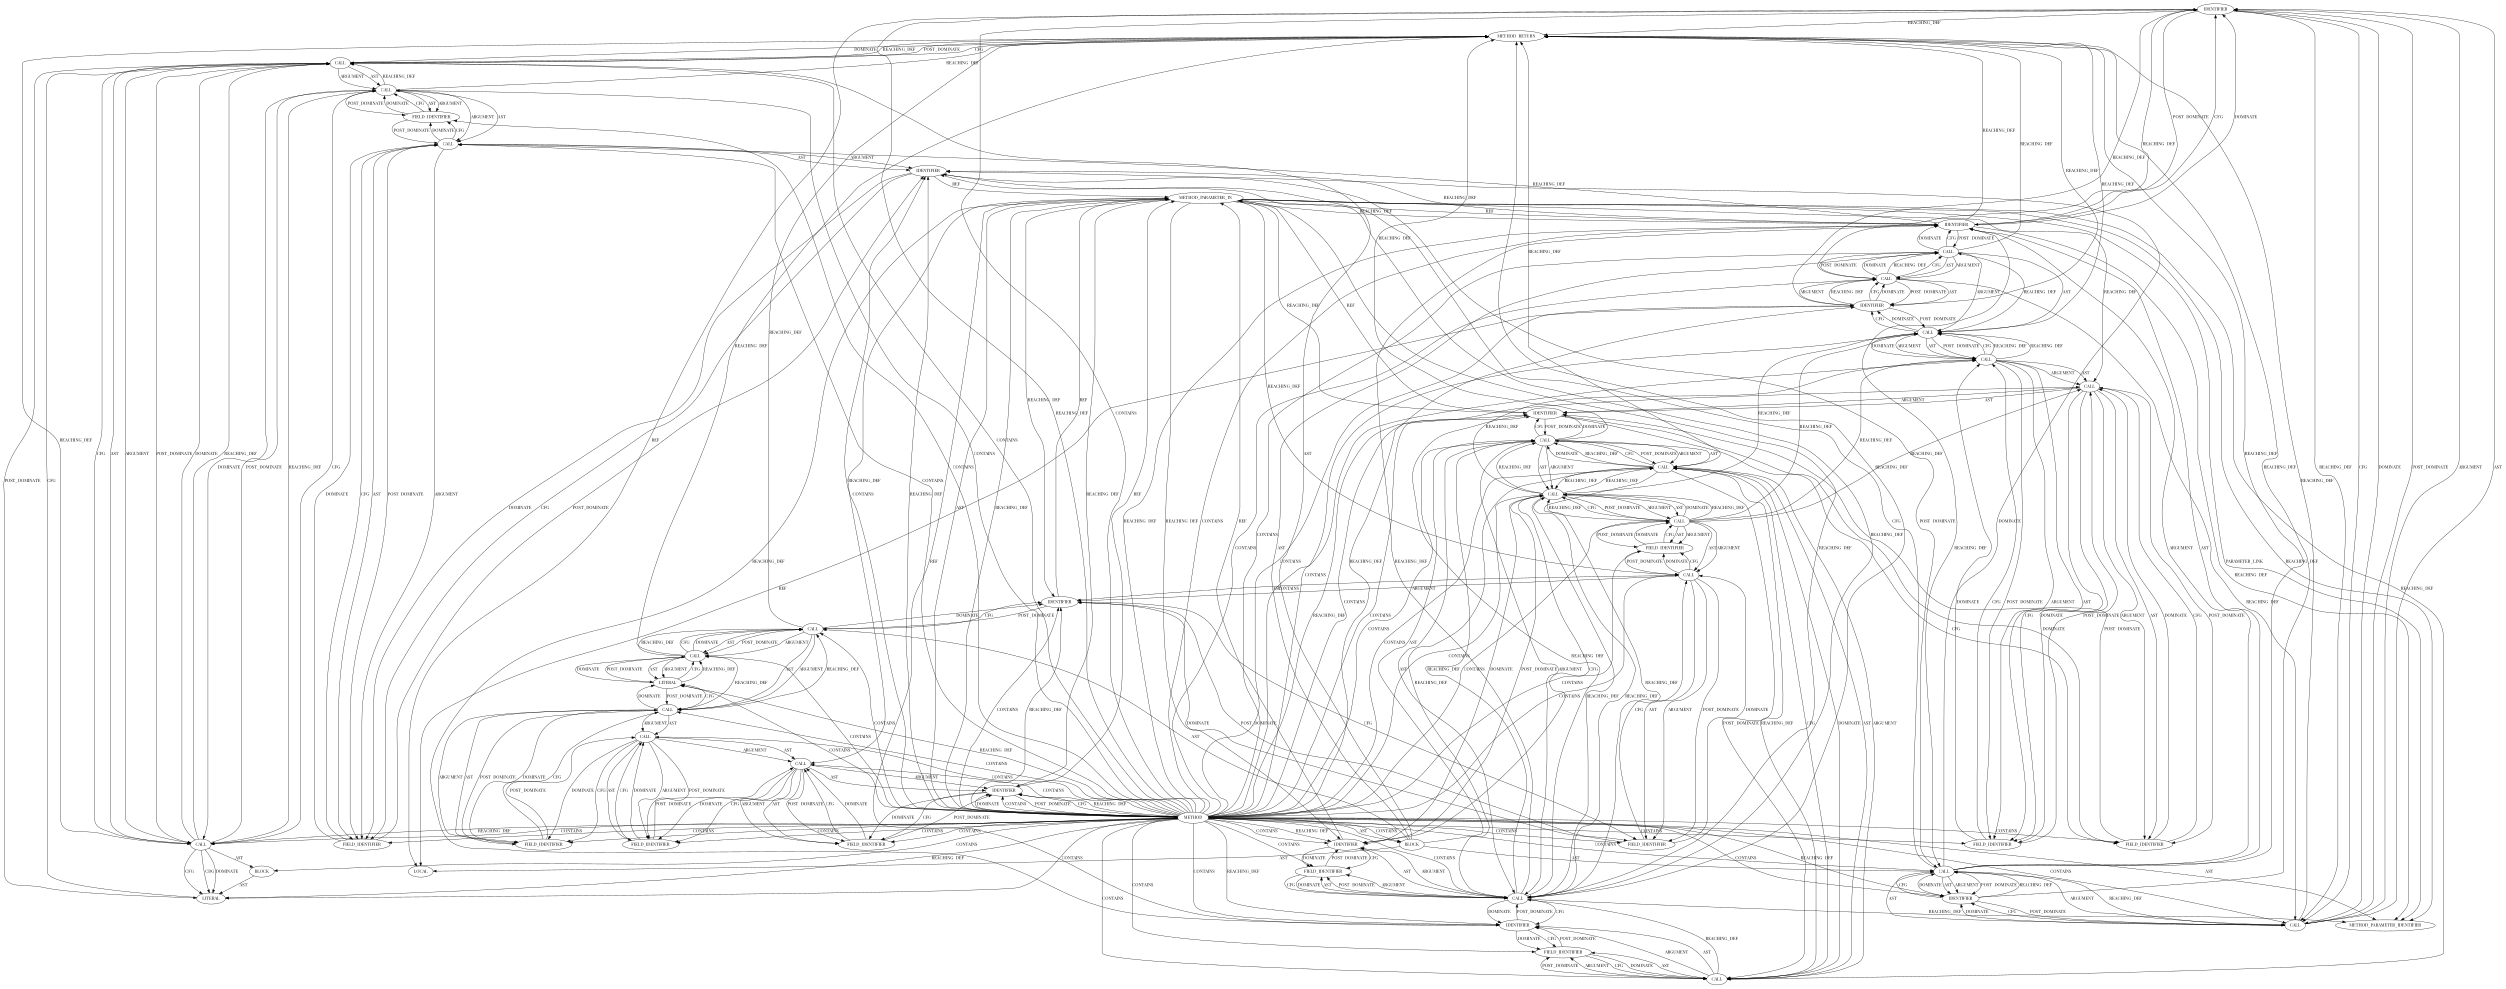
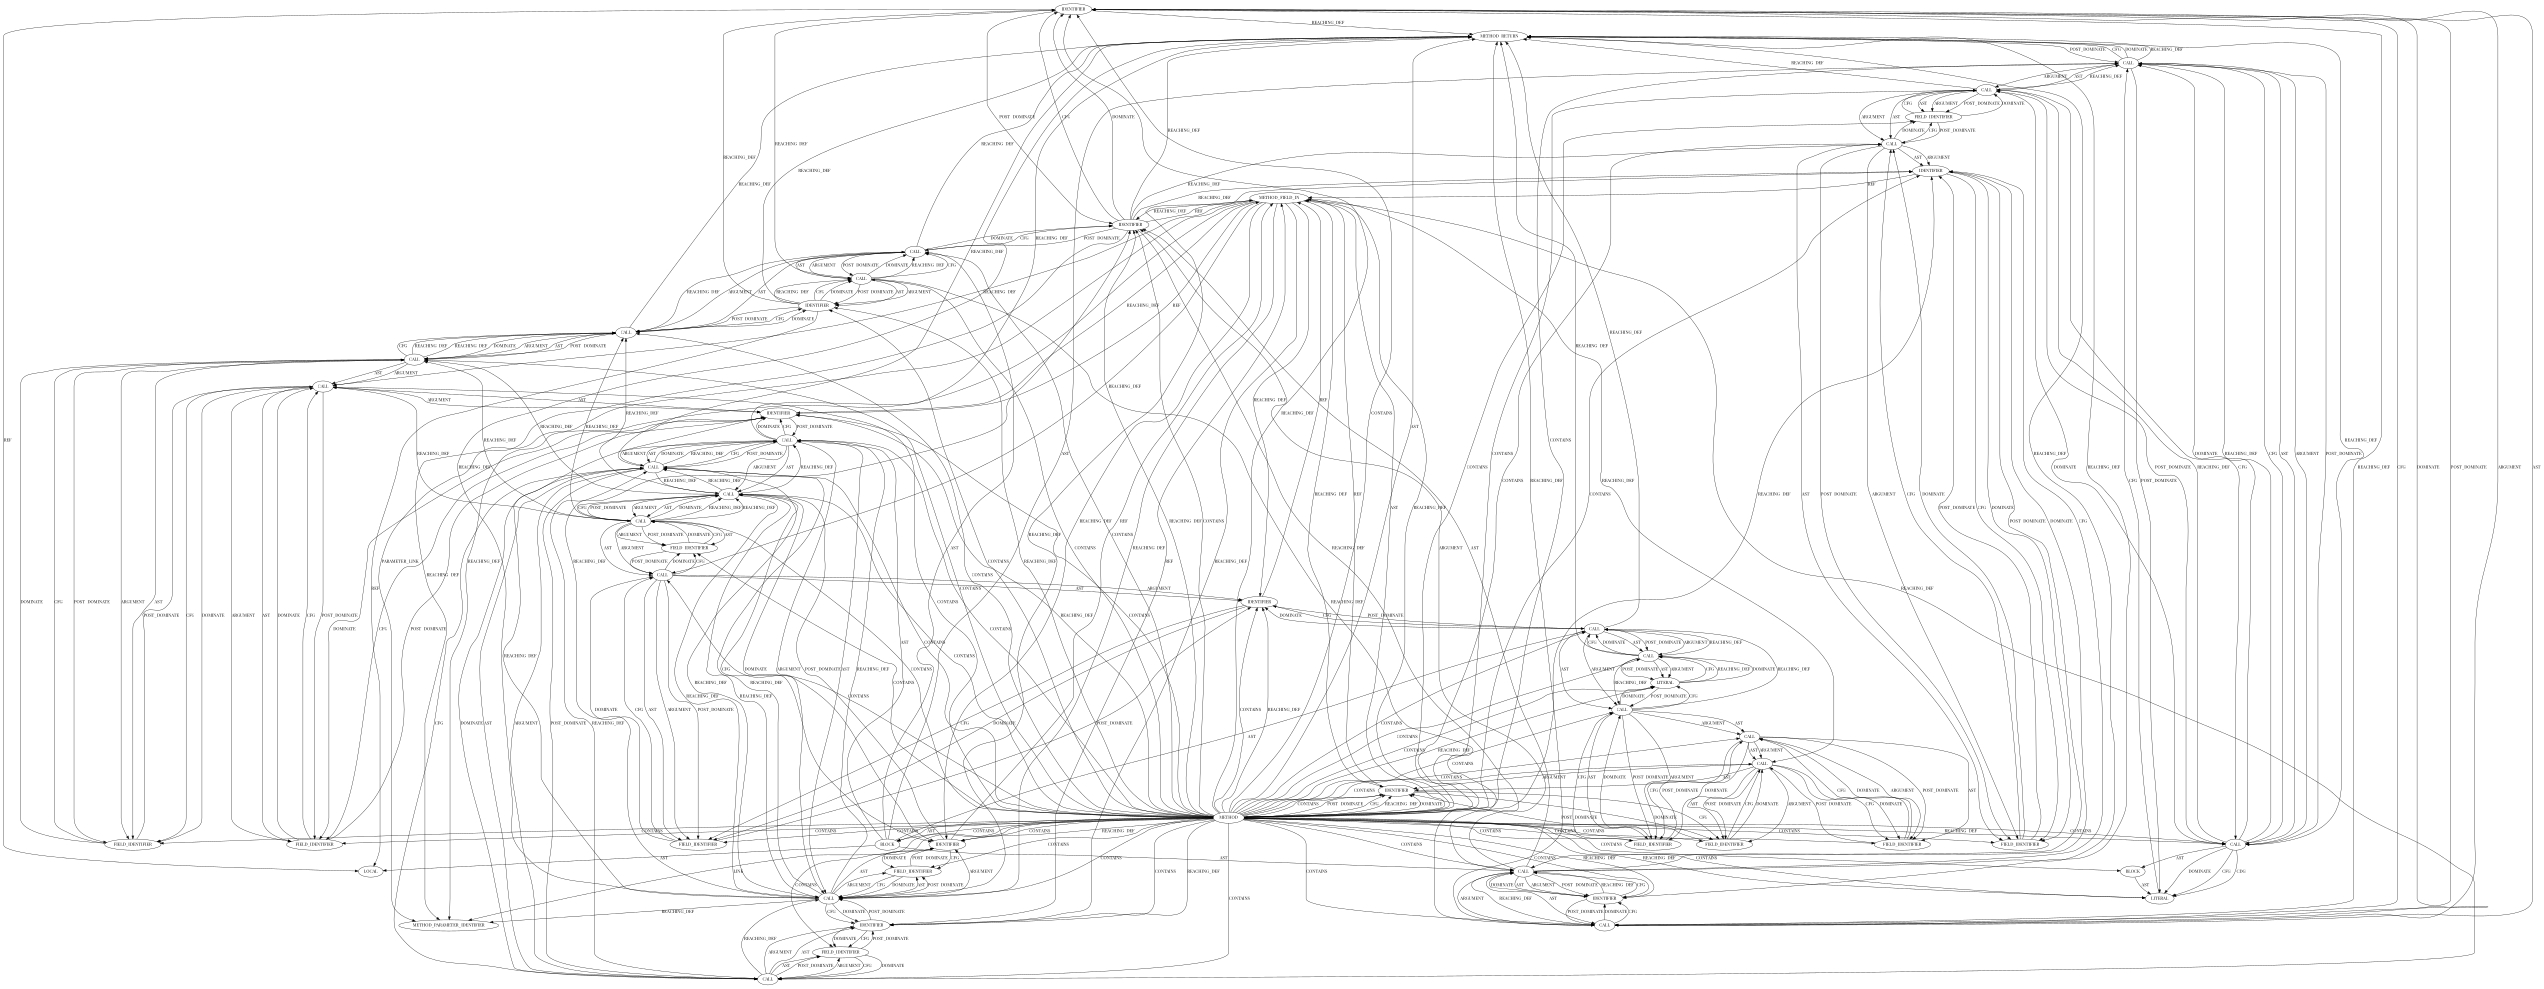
(1206, 198) -> (1279, 198)
none -> (1410, 431)
(2209, 872) -> (738, 872)
